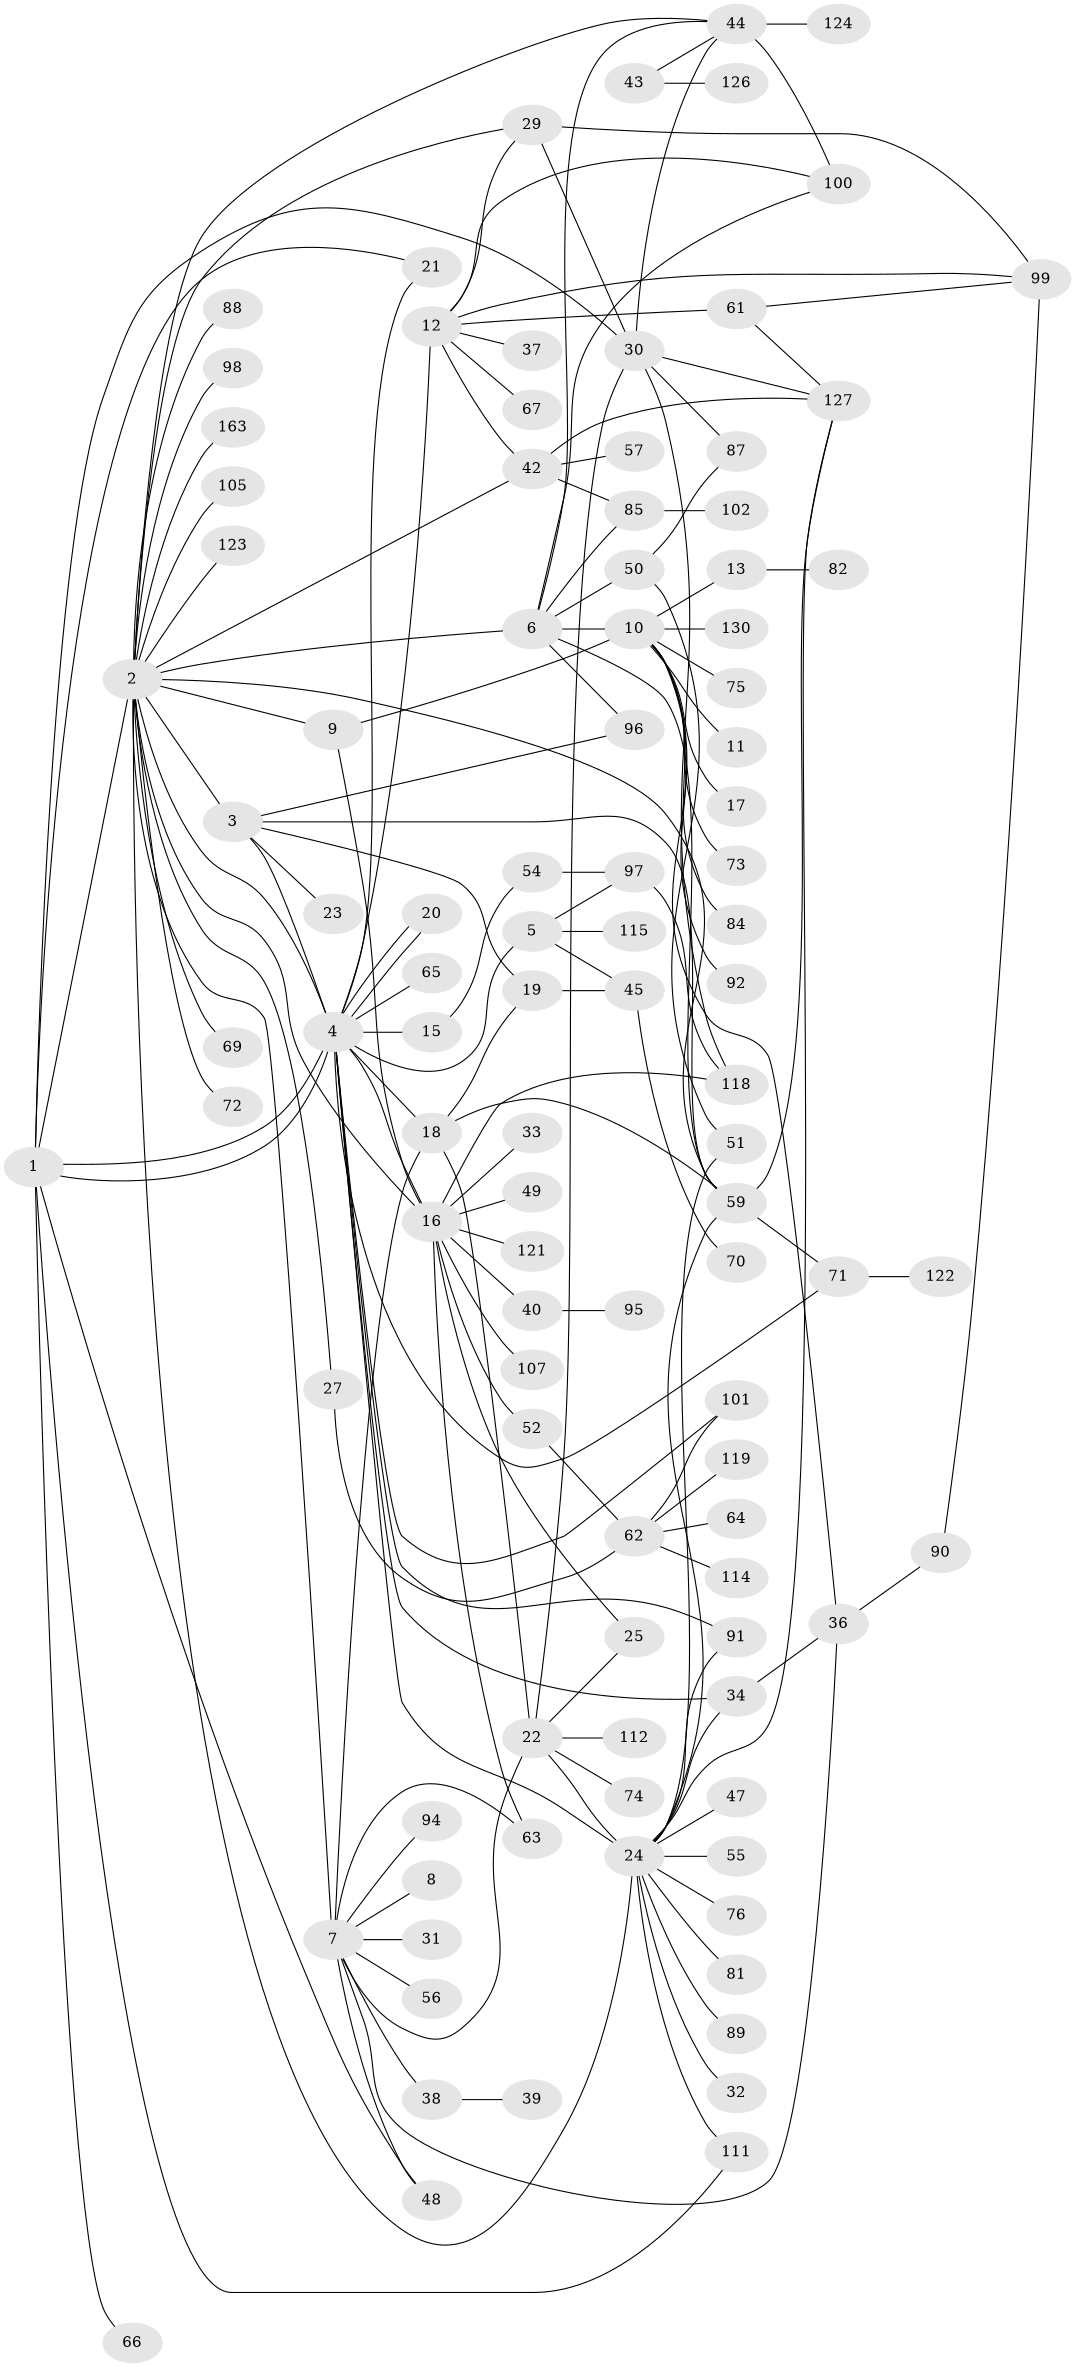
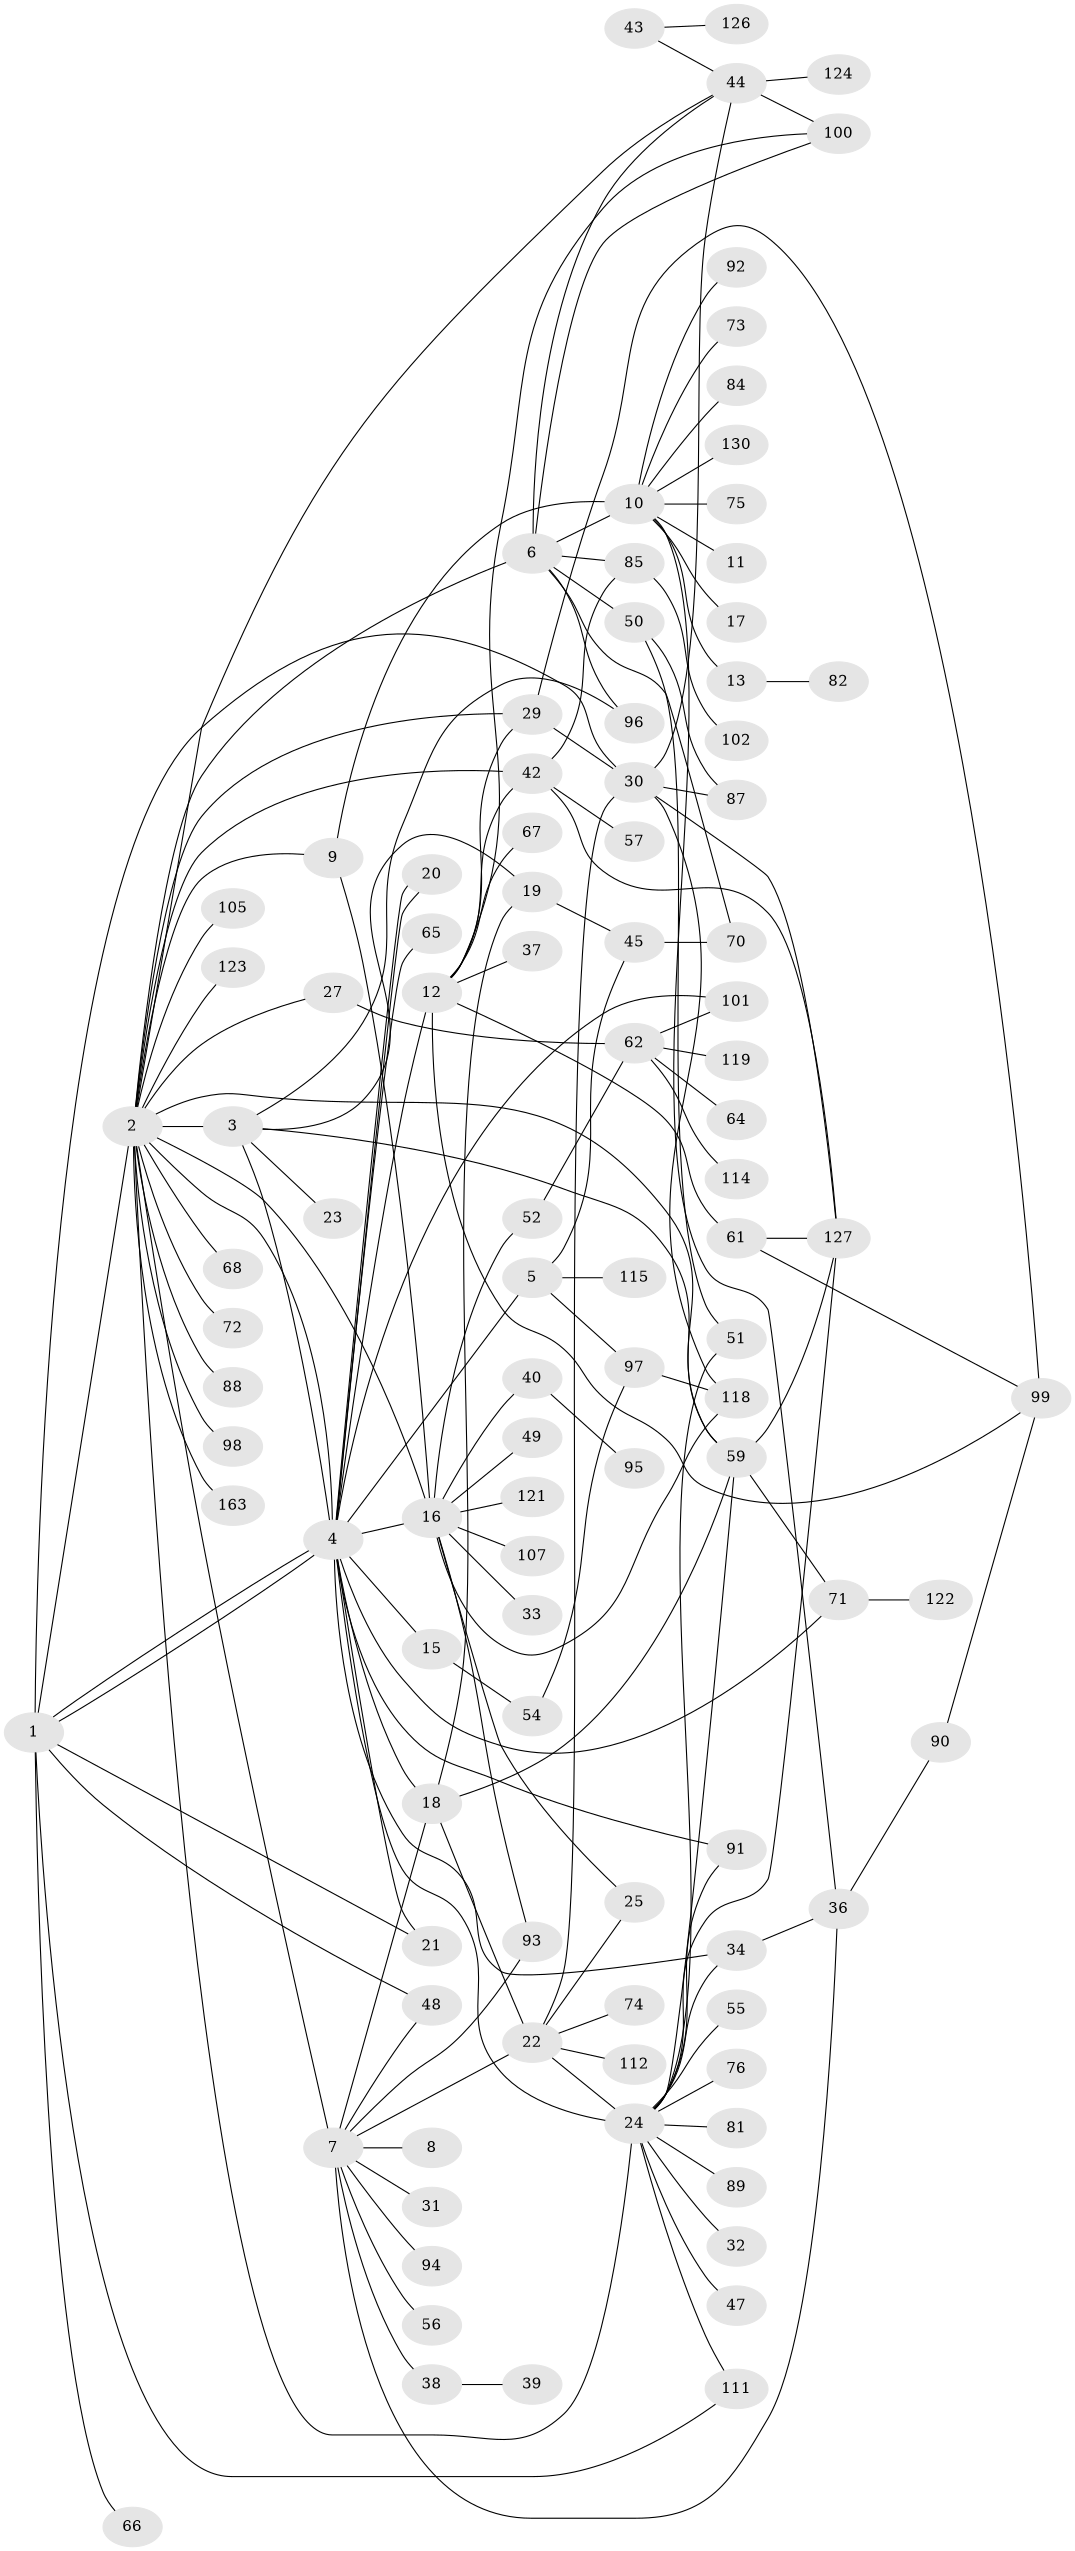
(691, 883) -> (681, 744)
(233, 1048) -> (233, 1269)
(532, 1839) -> (532, 1942)
